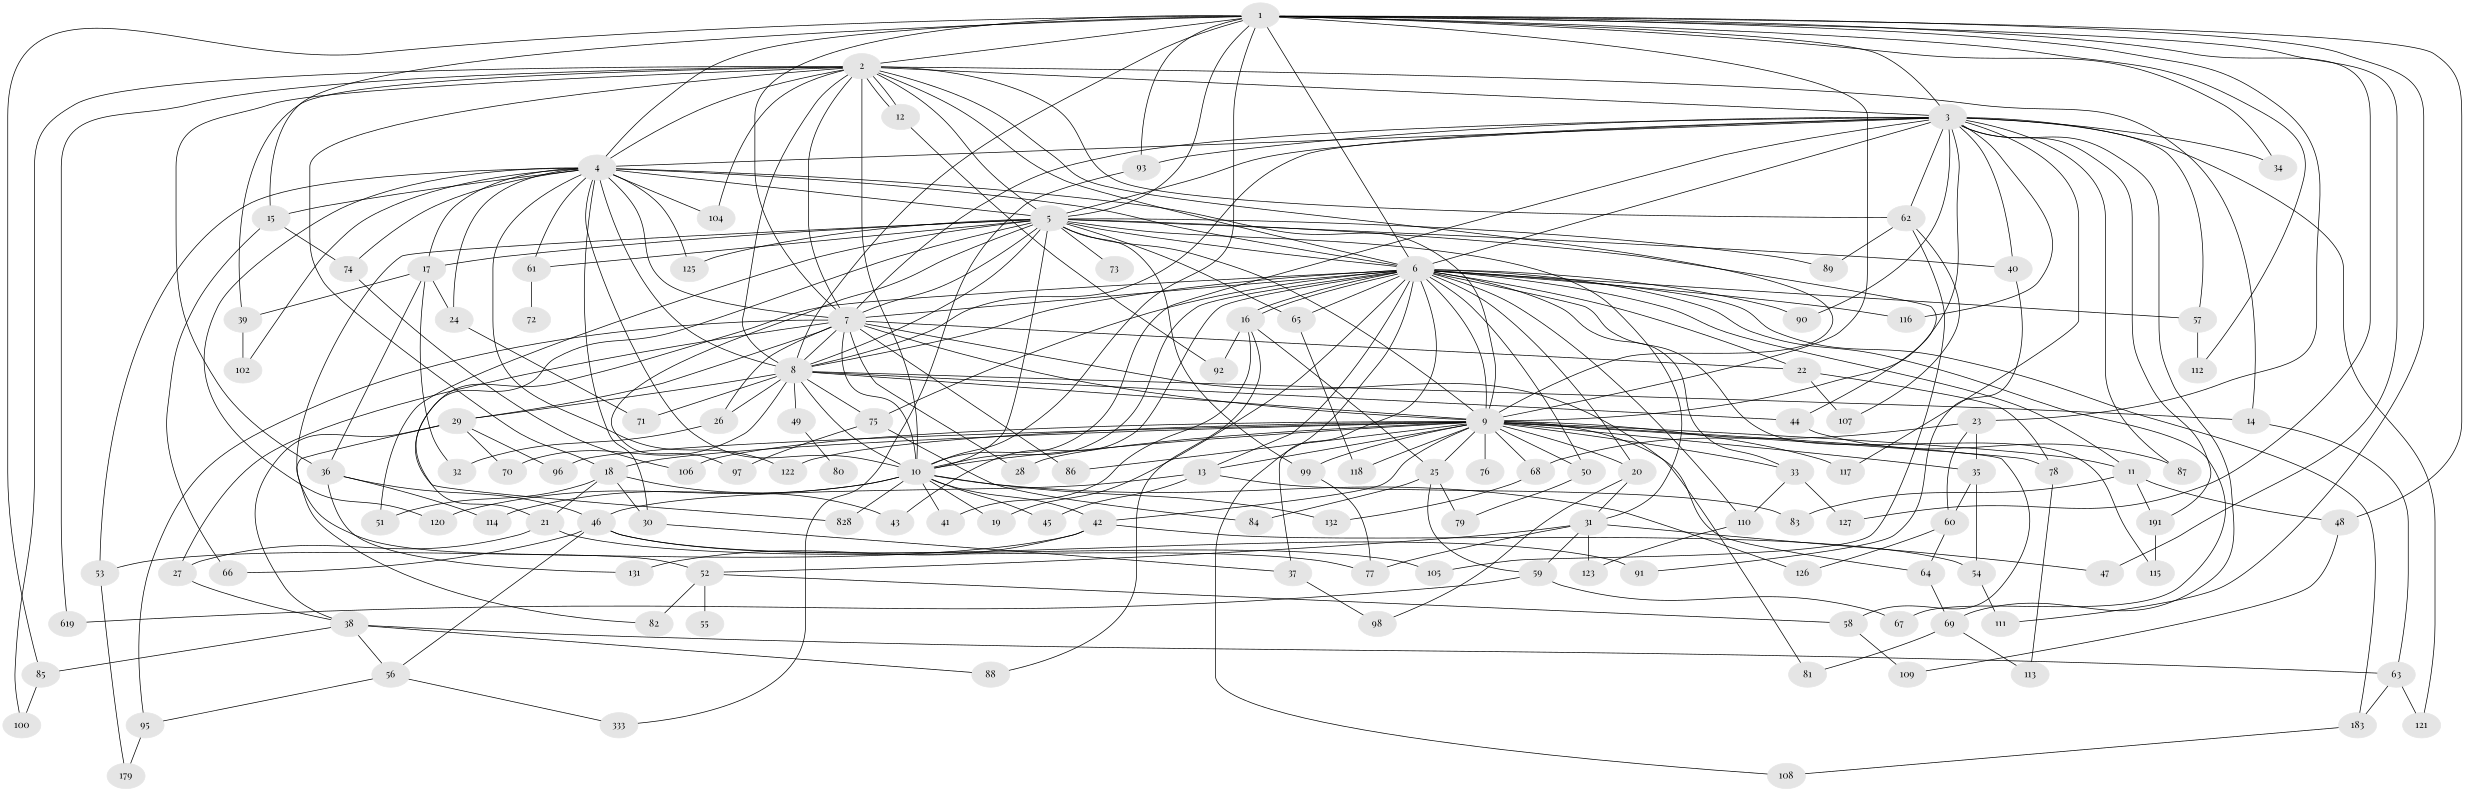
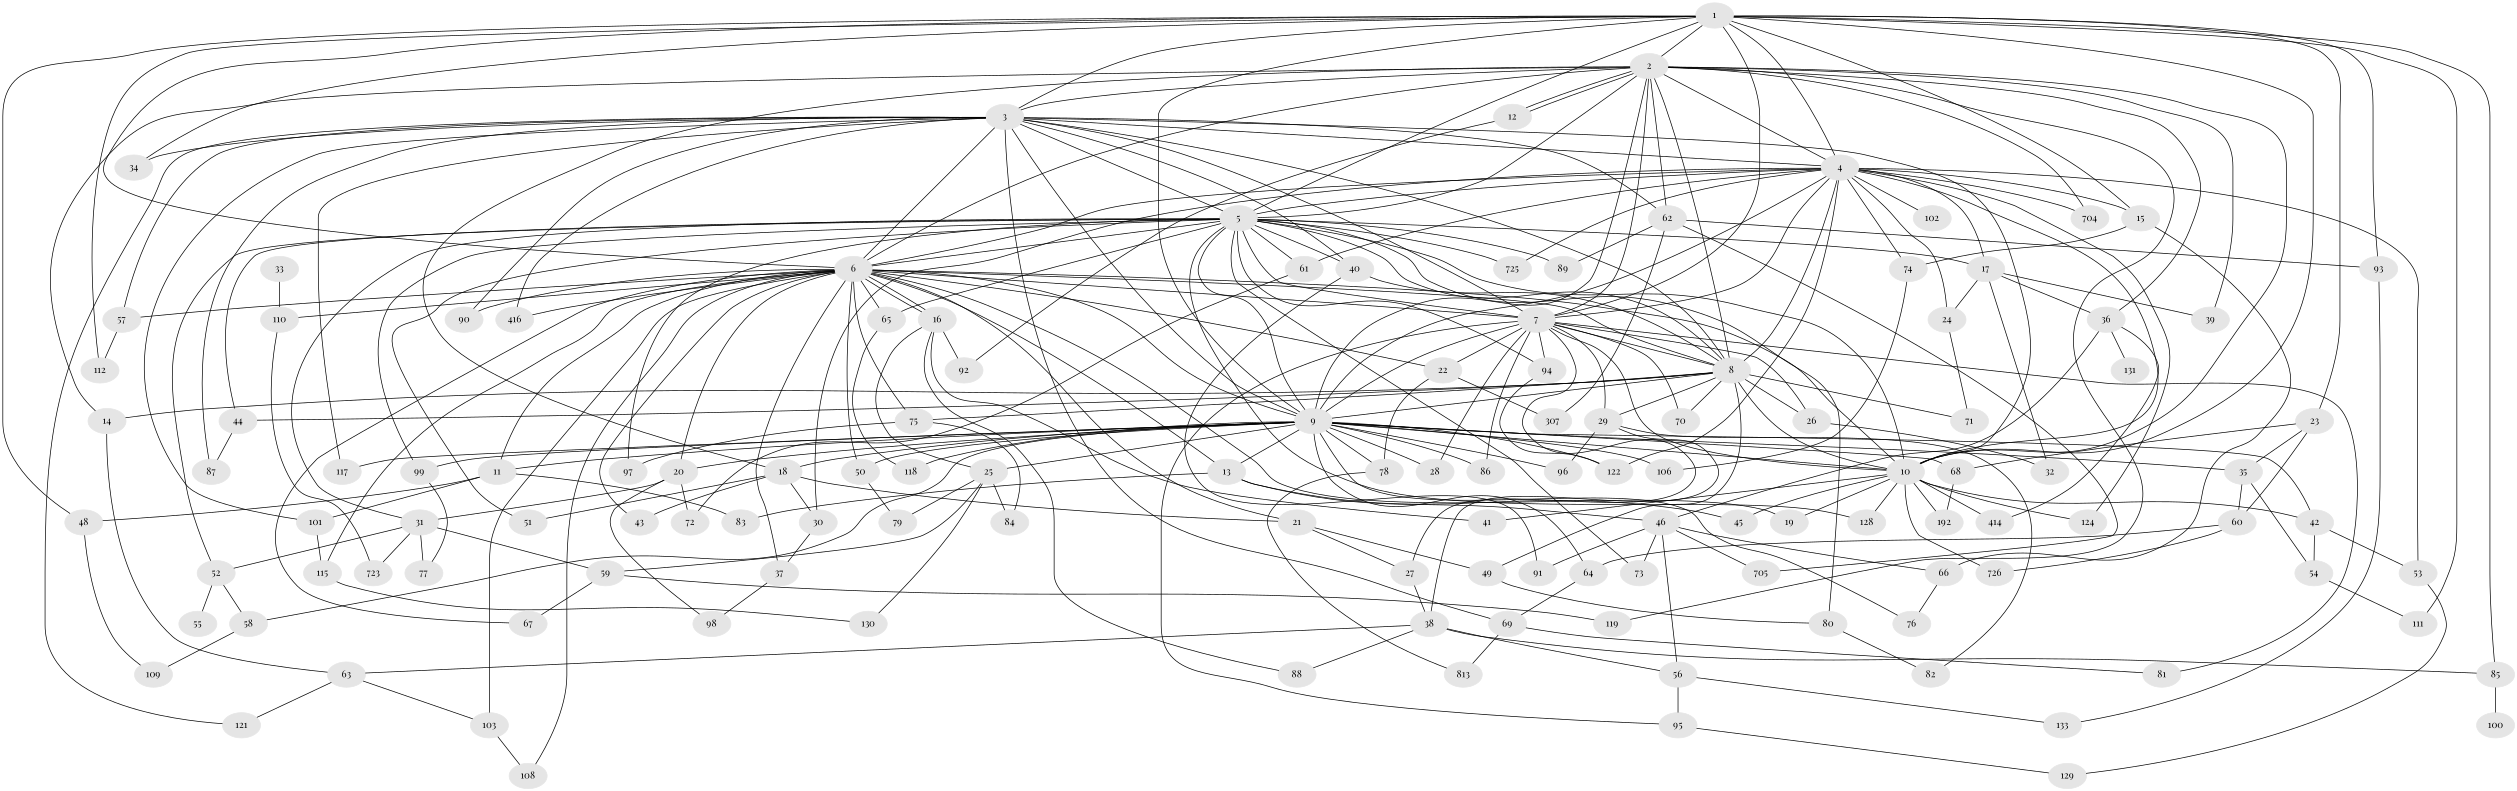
(145, 89) -> none
(1543, 126) -> (1989, 241)
(985, 145) -> (1551, 294)
(716, 218) -> (2090, 218)
(689, 269) -> (1513, 269)
none -> (1697, 312)
(1906, 320) -> (515, 320)
(1609, 339) -> none
(243, 345) -> none
none -> (1547, 370)
(1846, 421) -> (1553, 421)
(482, 446) -> (1638, 351)
(1661, 446) -> none
none -> (684, 496)
(438, 522) -> (2088, 522)
(492, 522) -> (1995, 522)
(844, 522) -> (1867, 522)
(1332, 522) -> (1944, 522)
(1846, 522) -> none
(2155, 522) -> (315, 522)
none -> (1650, 548)
(868, 553) -> none
(956, 554) -> (1392, 548)
(1434, 573) -> (1761, 573)
(1589, 573) -> (373, 573)
(1803, 573) -> (1995, 573)
(2105, 573) -> none
(680, 598) -> (1879, 649)
none -> (1928, 599)
(68, 624) -> (1613, 624)
none -> (868, 624)
(2030, 675) -> (1463, 675)
(619, 725) -> (2063, 725)
(2358, 725) -> (489, 725)
(126, 776) -> (2067, 776)
